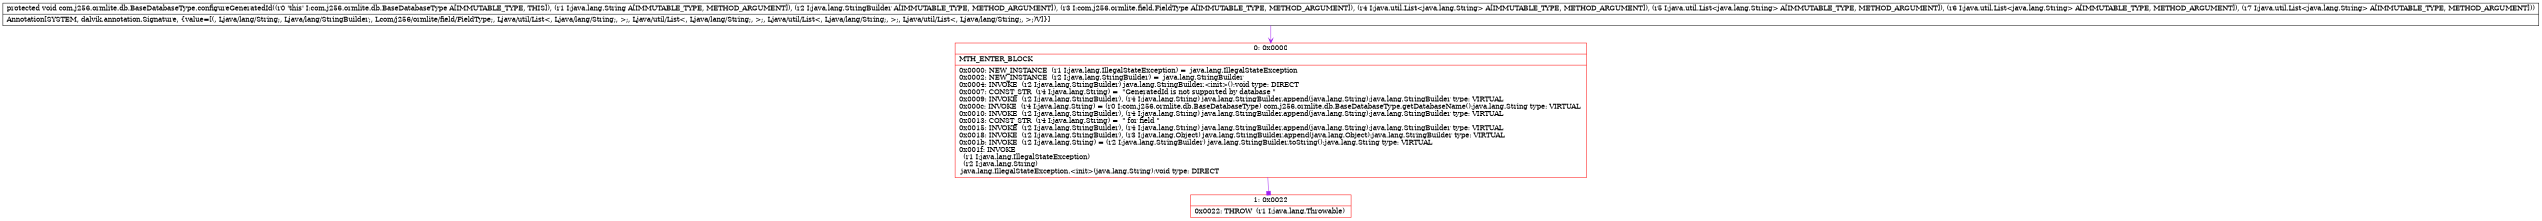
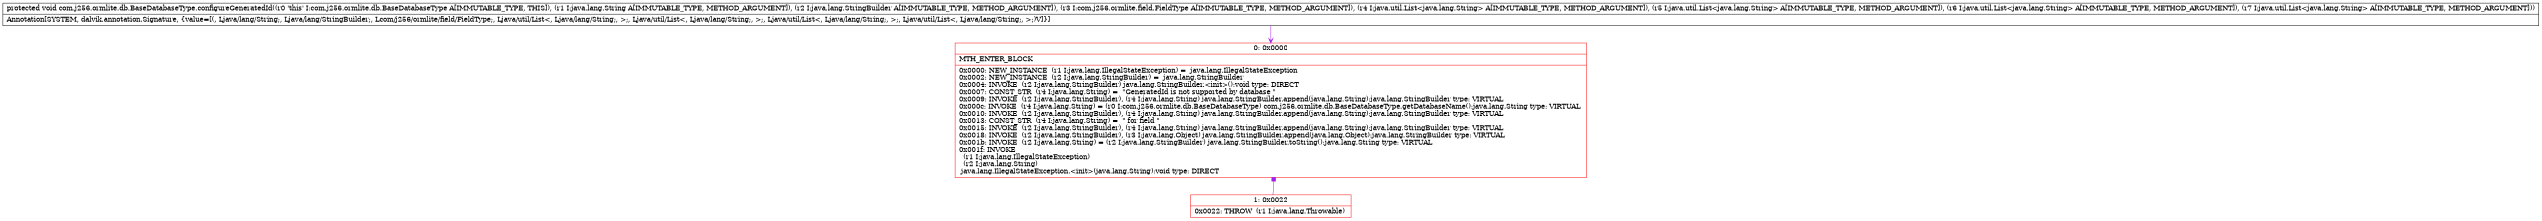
(1268, 184) -> (1273, 189)
